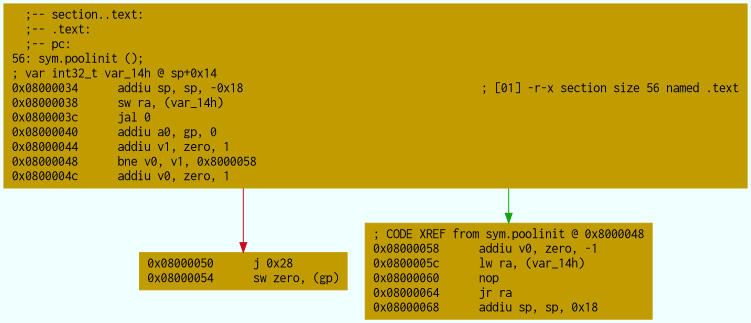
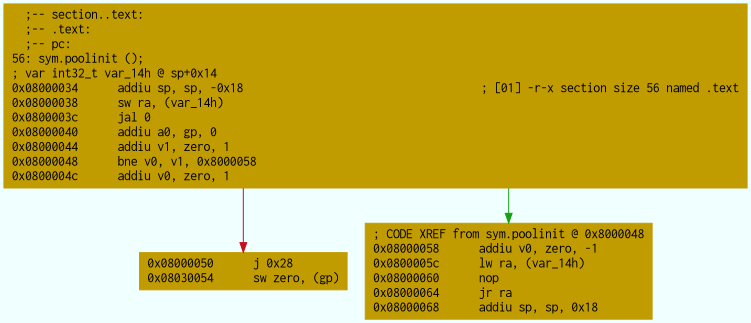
(243, 271) -> (243, 271)
